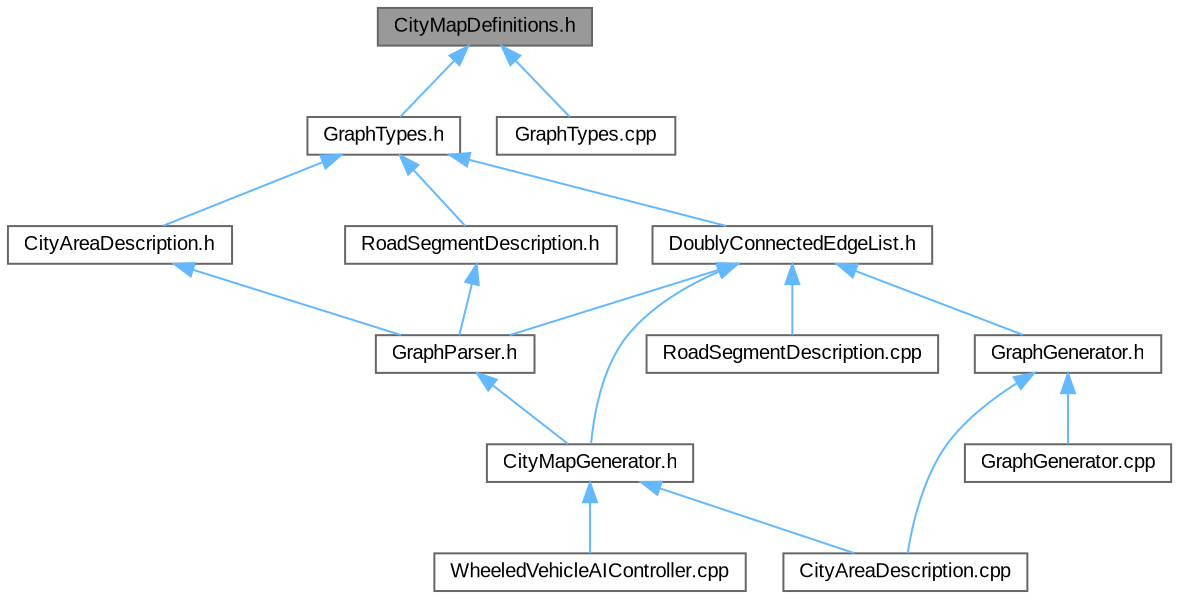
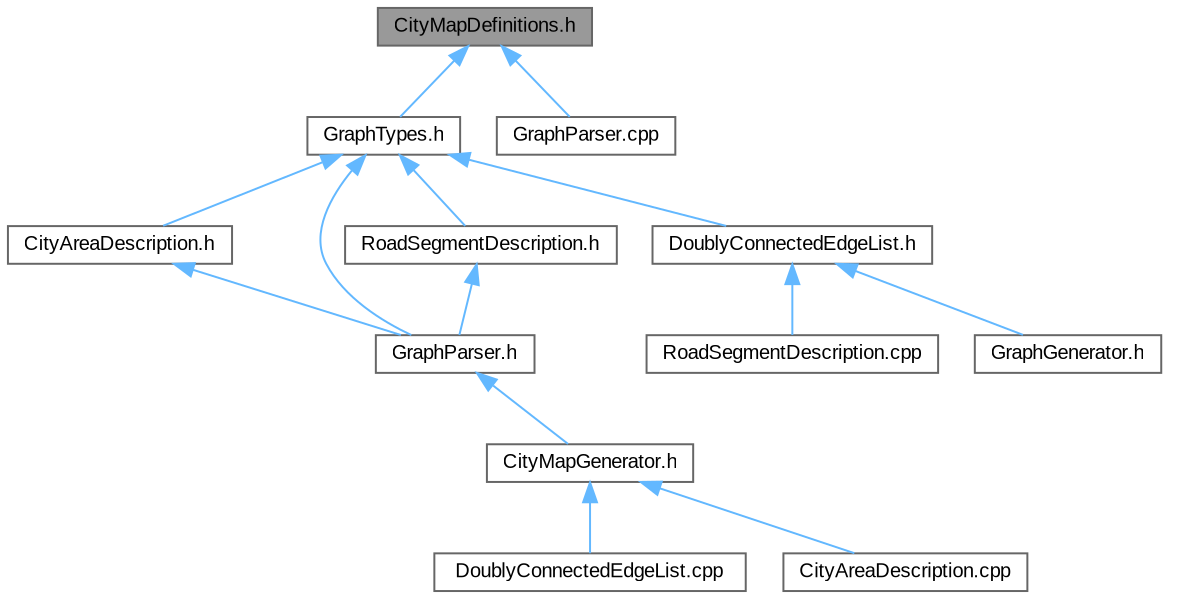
(586, 136) -> (586, 136)
(614, 302) -> (329, 268)
(627, 337) -> none
(941, 454) -> none
(1068, 463) -> none
(590, 572) -> (590, 572)
